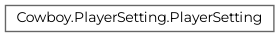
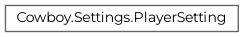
(140, 18) -> (122, 18)
